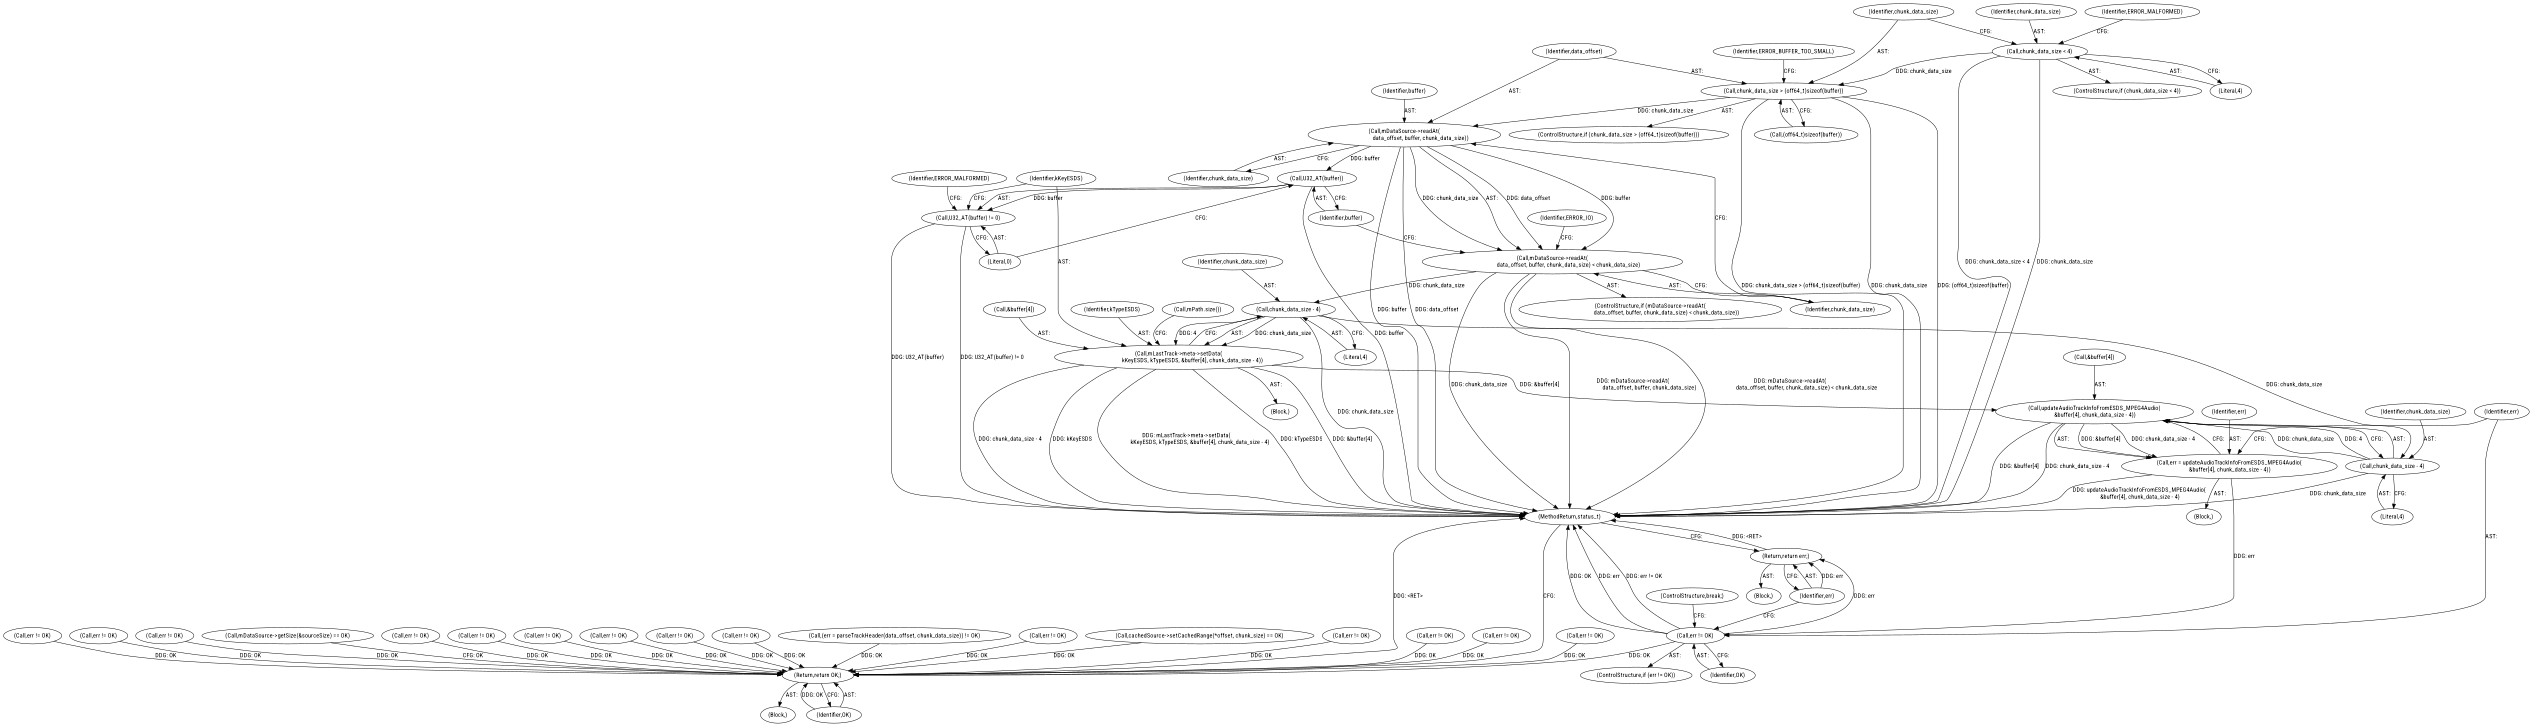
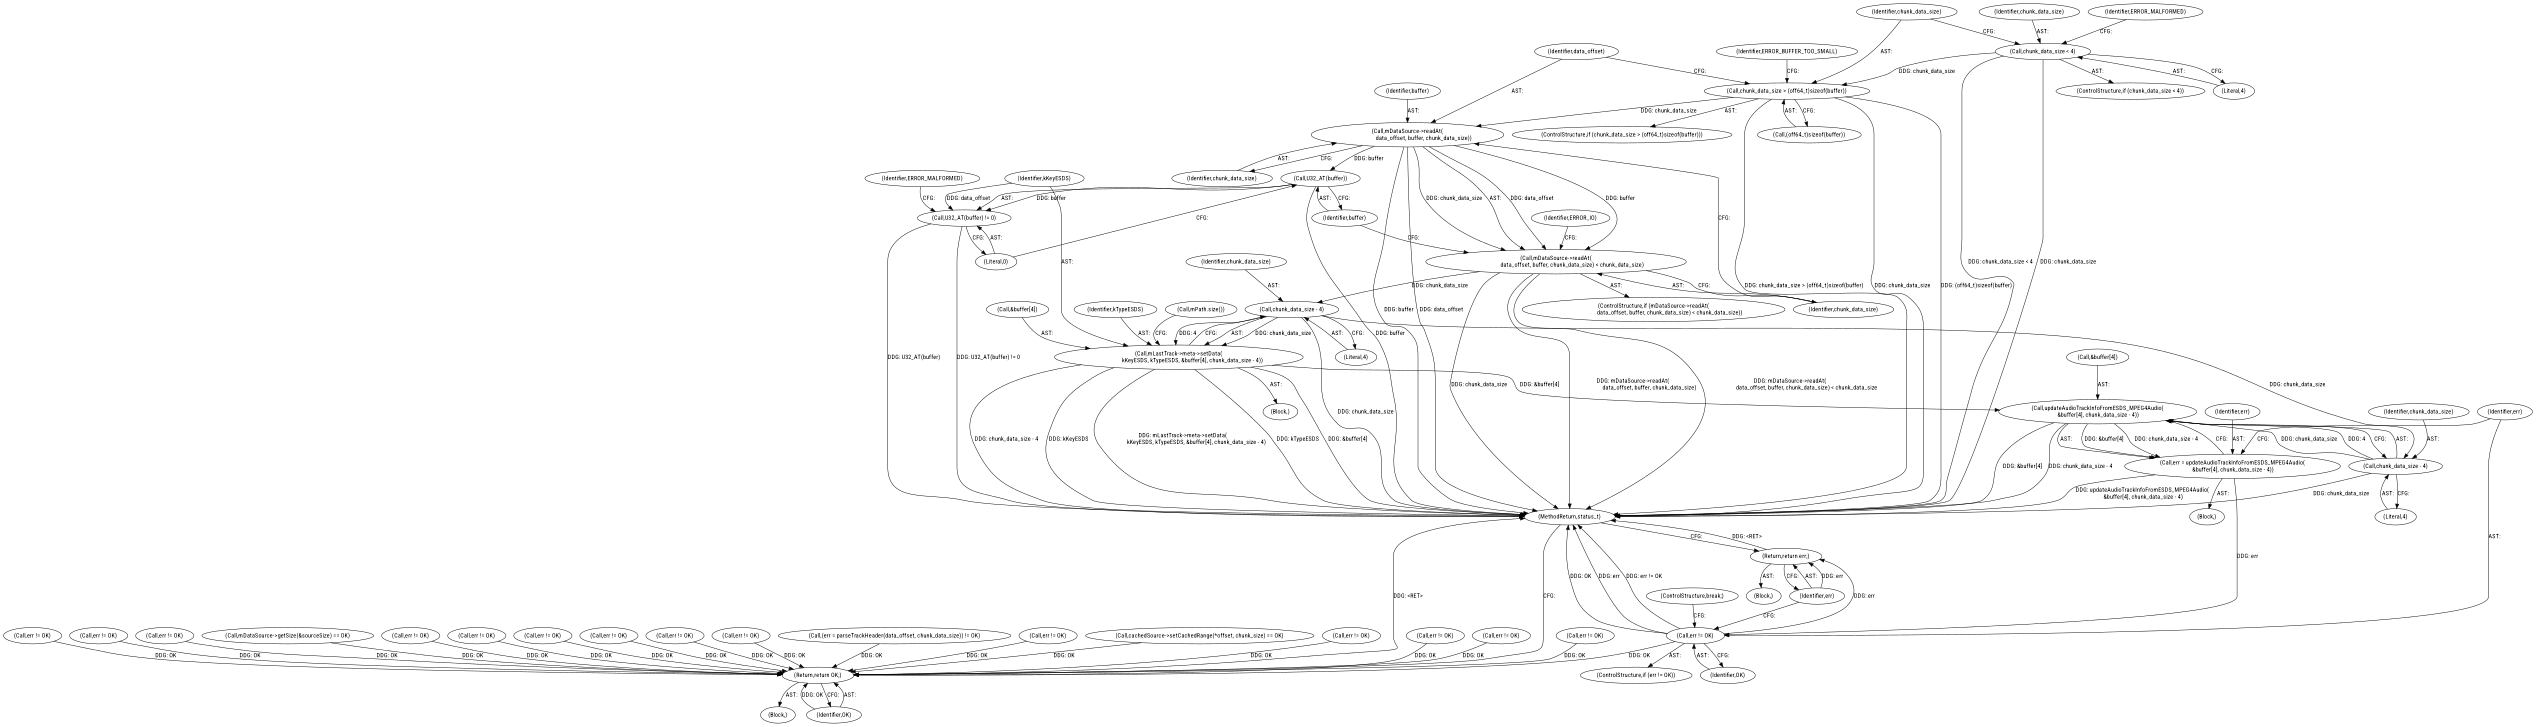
(1698, 71) -> (1701, 71)
(981, 198) -> (969, 198)
(473, 655) -> (473, 655)
